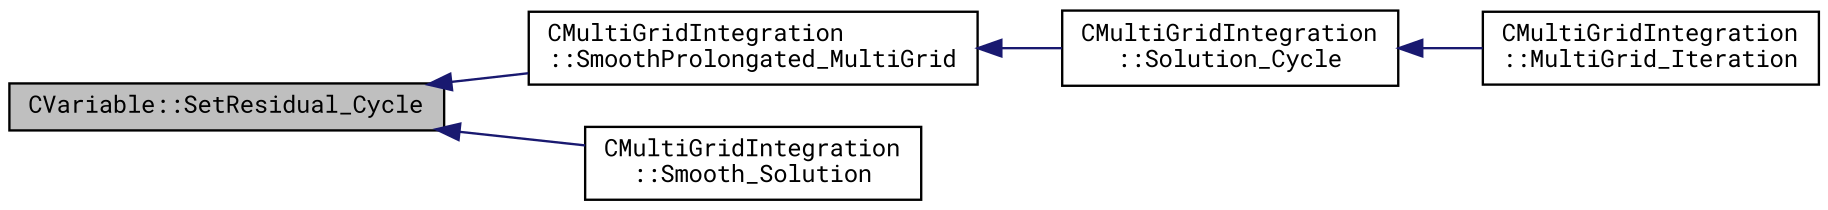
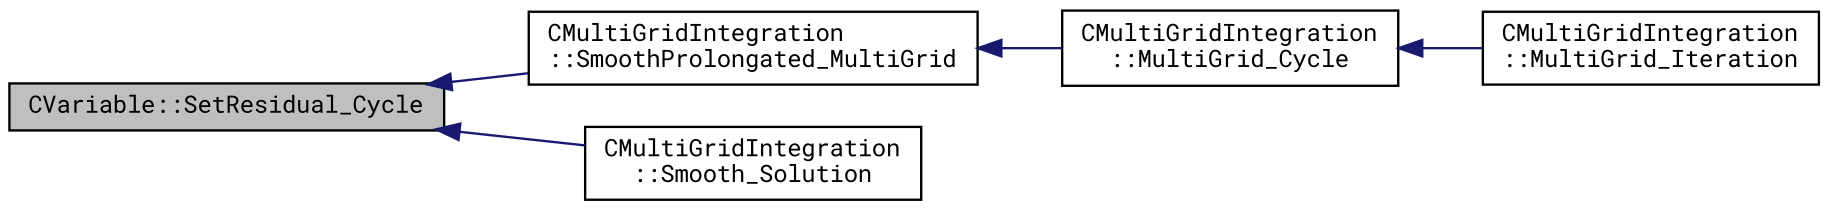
(1230, 48) -> (1230, 48)
